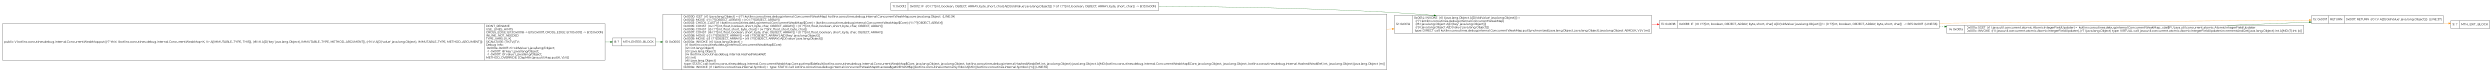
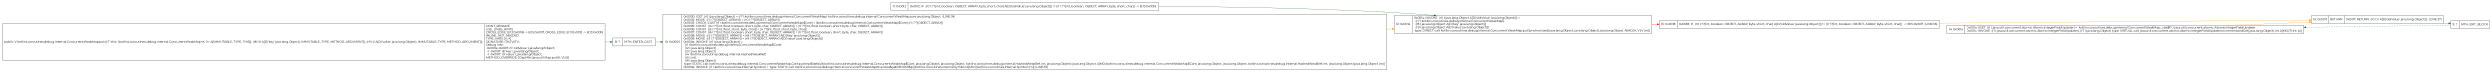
(2446, 23) -> (2446, 23)
(2268, 24) -> (2268, 24)
(1942, 27) -> (2378, 26)
(638, 42) -> (638, 42)
(699, 48) -> (700, 48)
